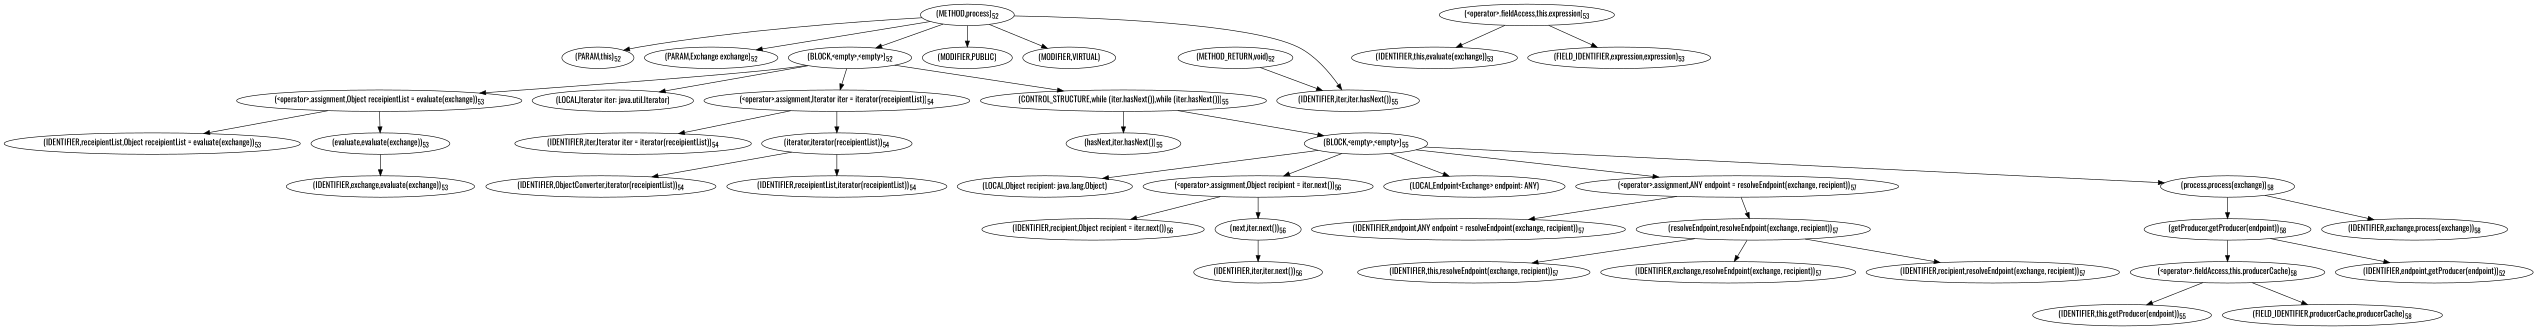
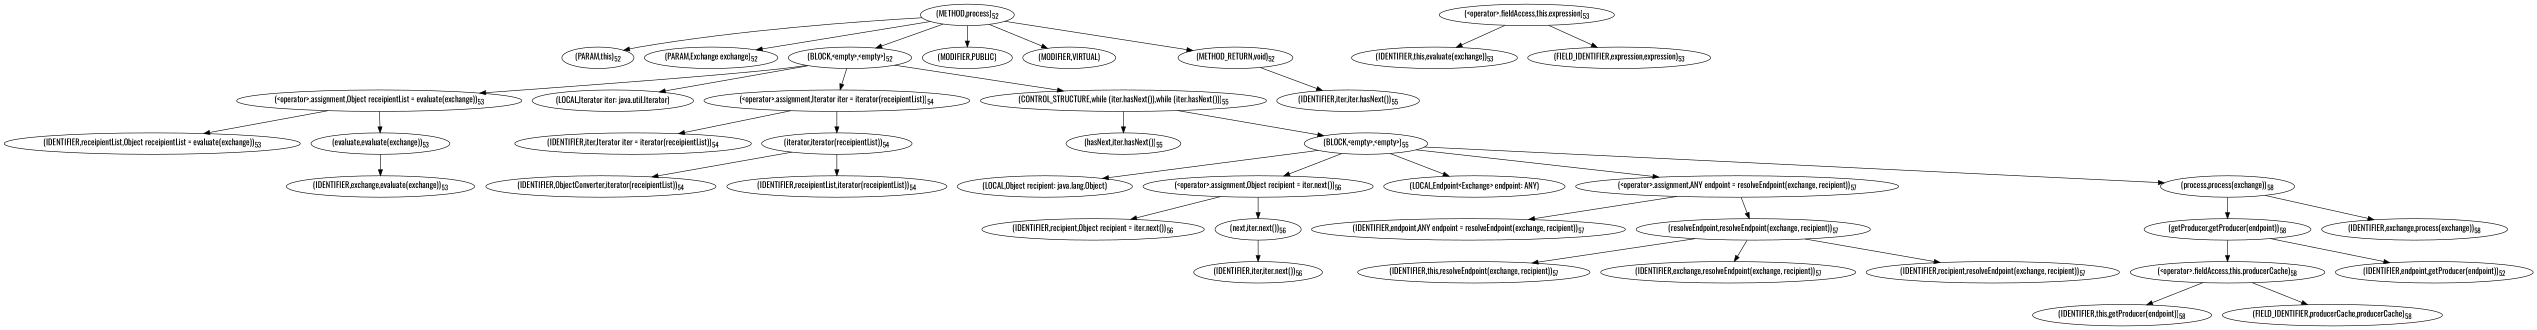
(1185, 25) -> (1096, 35)
(2183, 314) -> (2183, 314)
